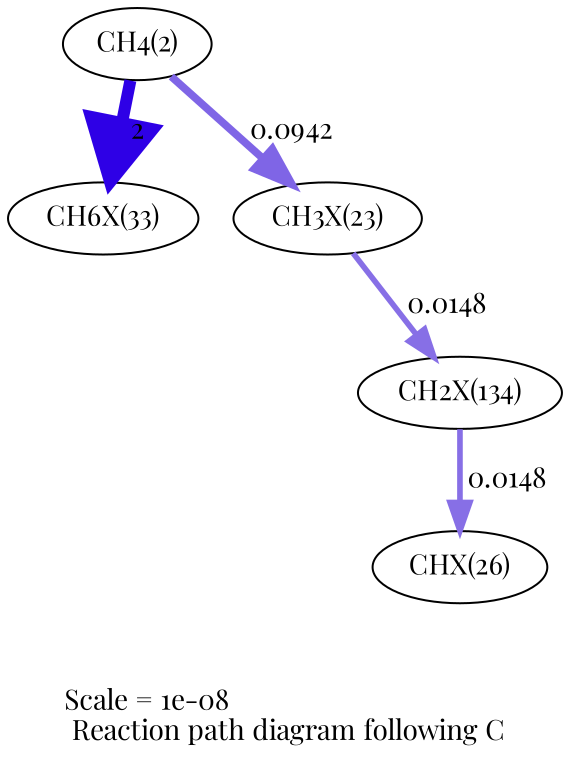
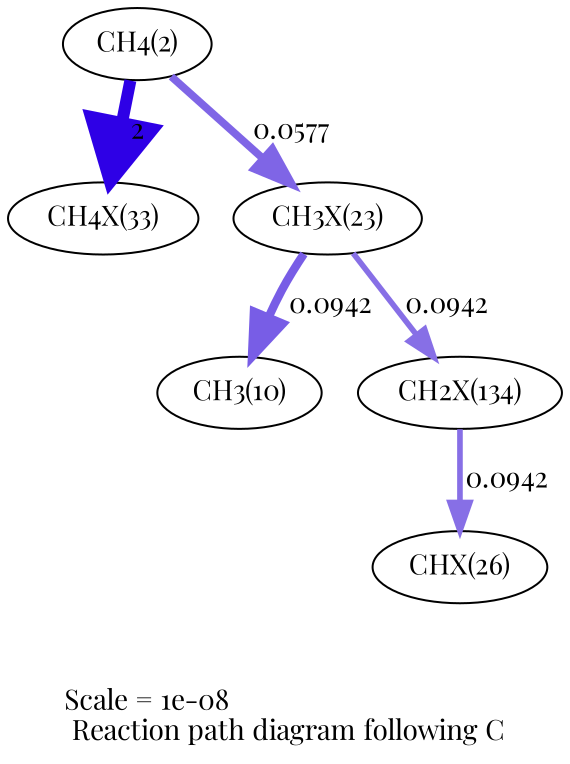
(289, 131) -> (289, 131)
(103, 218) -> (103, 218)
(444, 306) -> (444, 306)
none -> (239, 393)
(504, 480) -> (504, 480)
